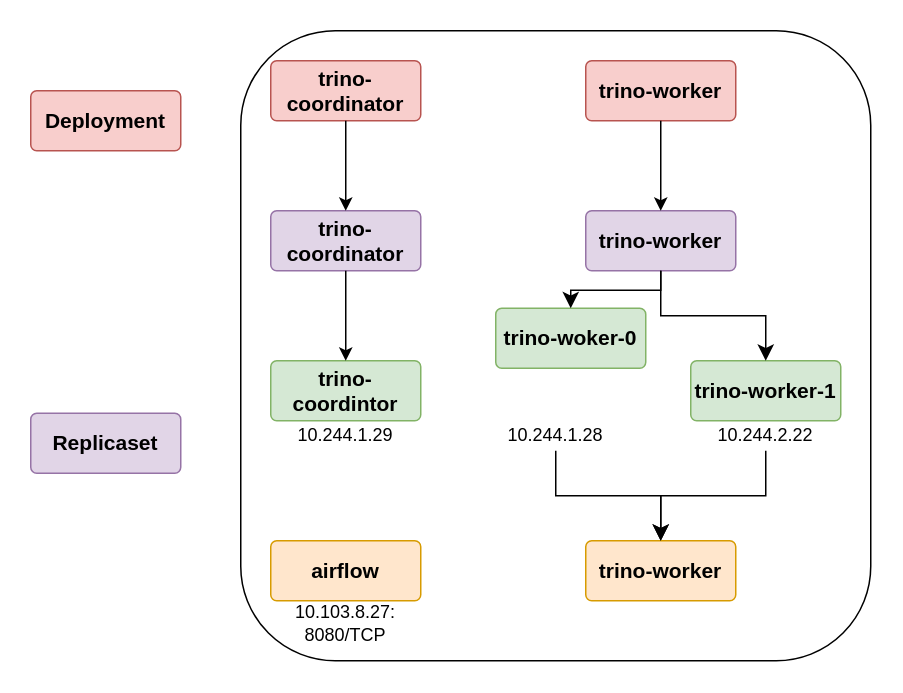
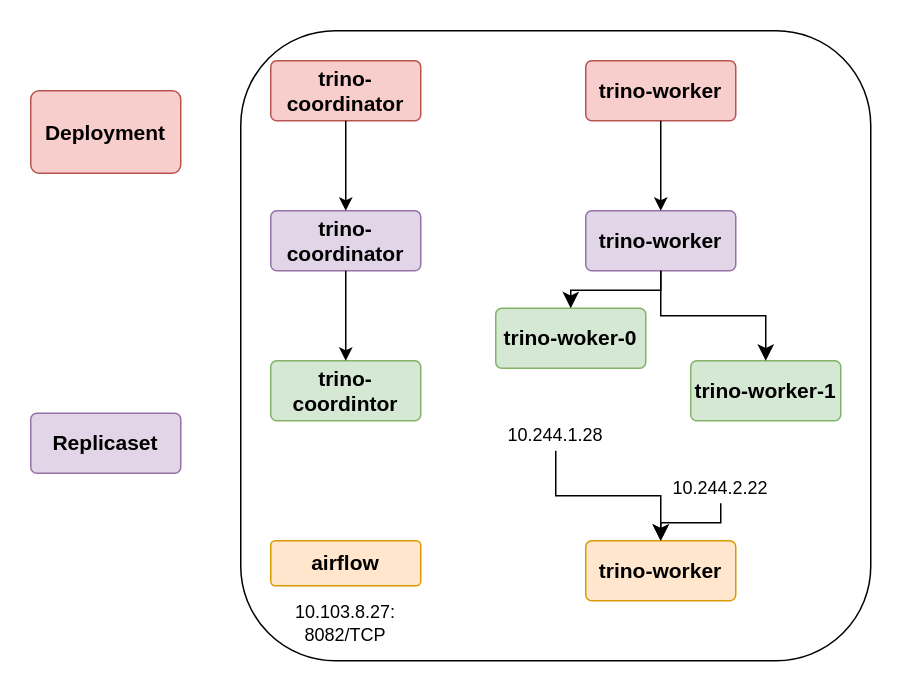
(106, 121) -> (106, 132)
(346, 436) -> none
(766, 436) -> (721, 488)
(346, 571) -> (346, 563)
(346, 623) -> (346, 623)
